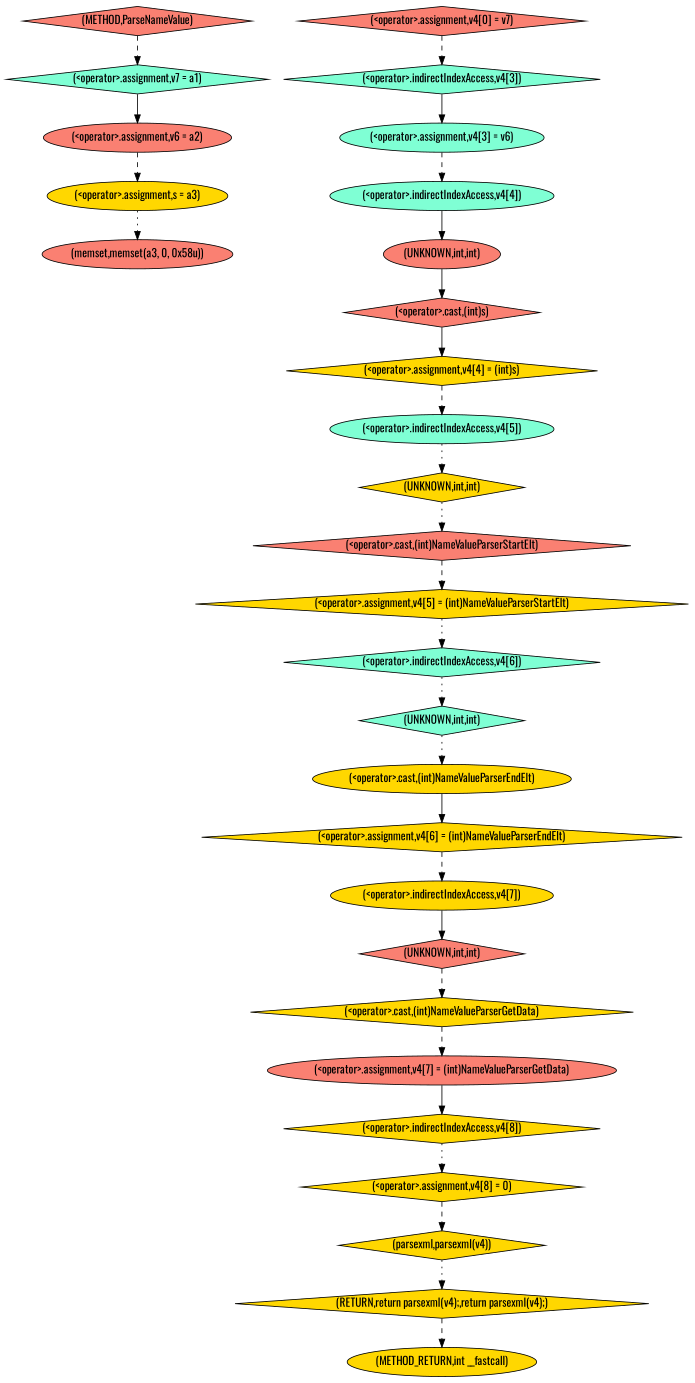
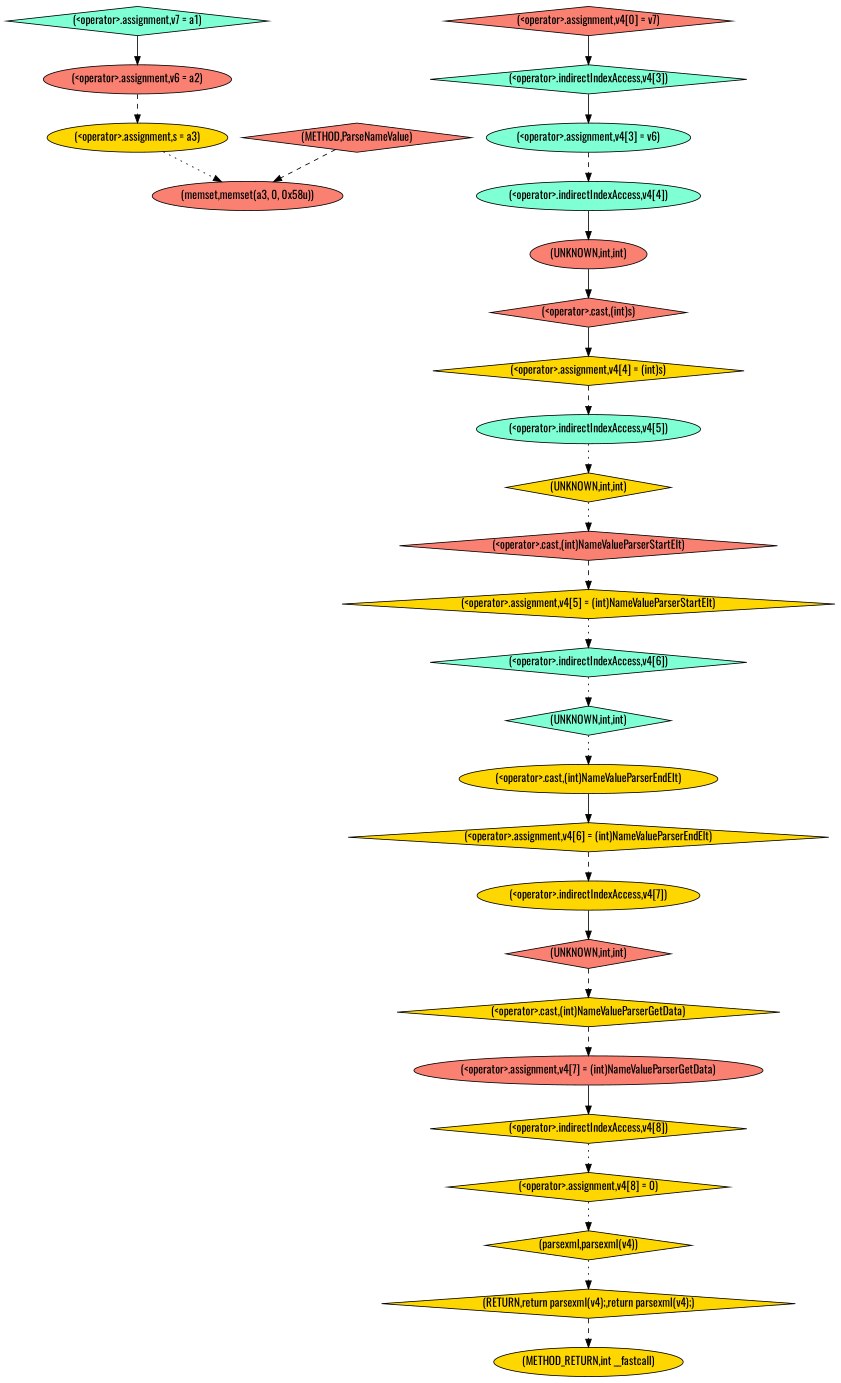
(137, 46) -> (308, 164)
(442, 46) -> (588, 46)
(442, 1212) -> (588, 1212)
